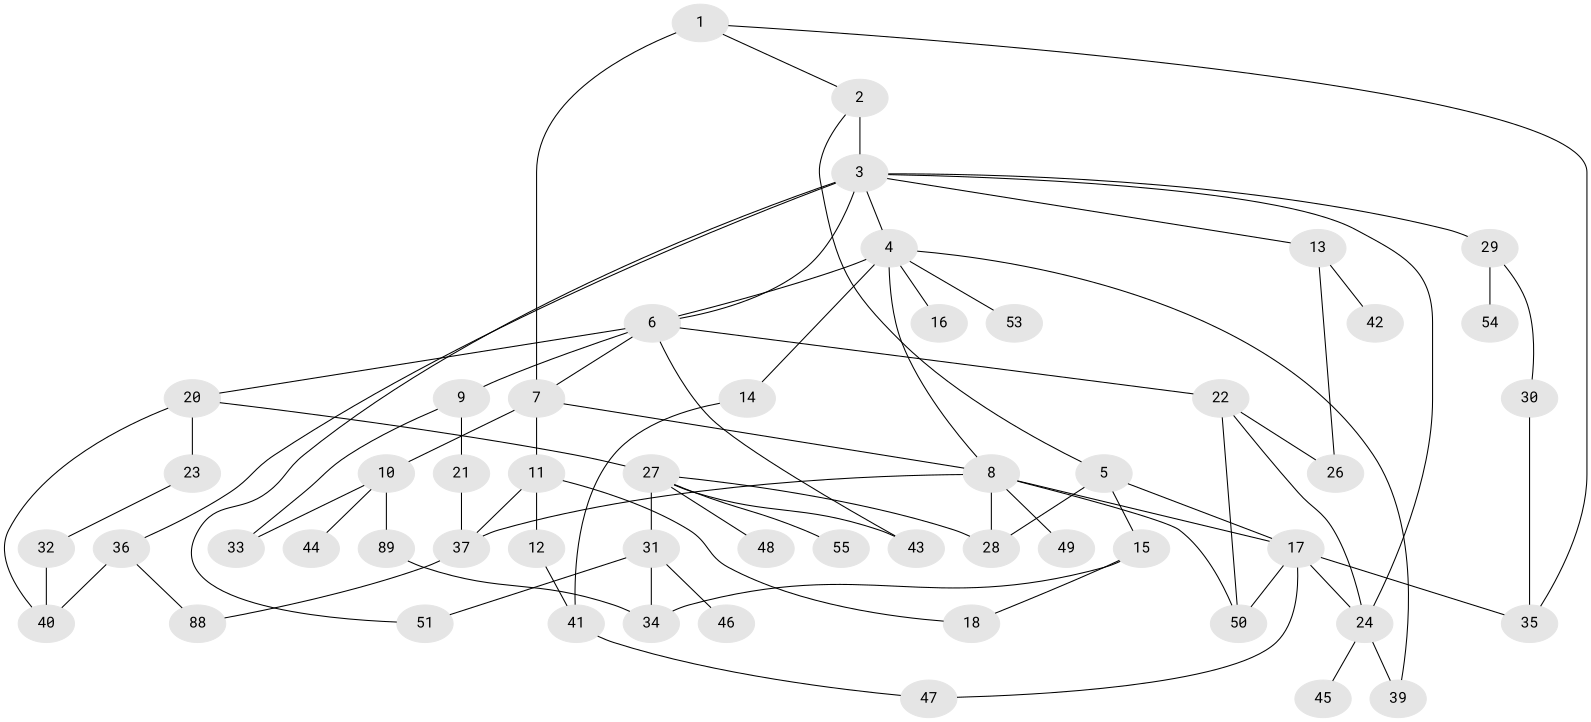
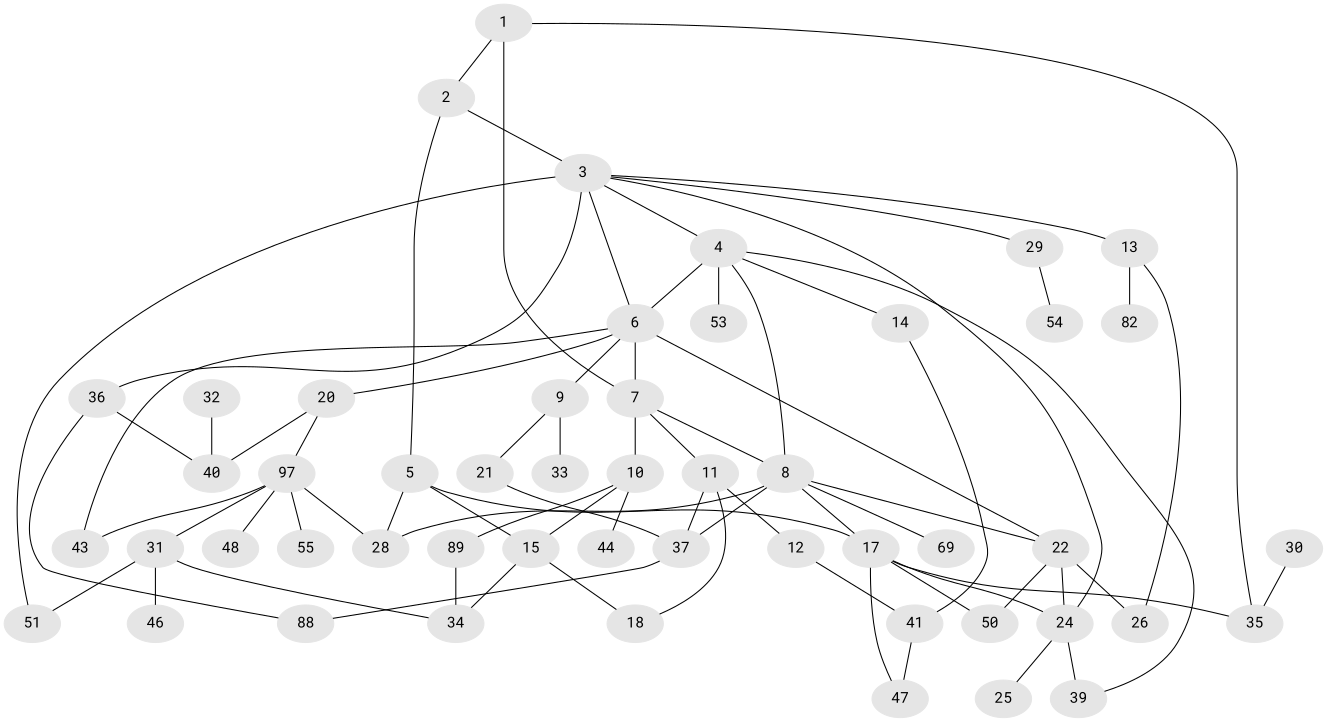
(1531, 319) -> none
(939, 323) -> none
(1375, 323) -> (1130, 323)
(192, 474) -> none
(651, 474) -> (287, 474)
(311, 511) -> (593, 504)
(1162, 523) -> (923, 511)
(1066, 549) -> (946, 549)
(1323, 699) -> (1003, 699)
